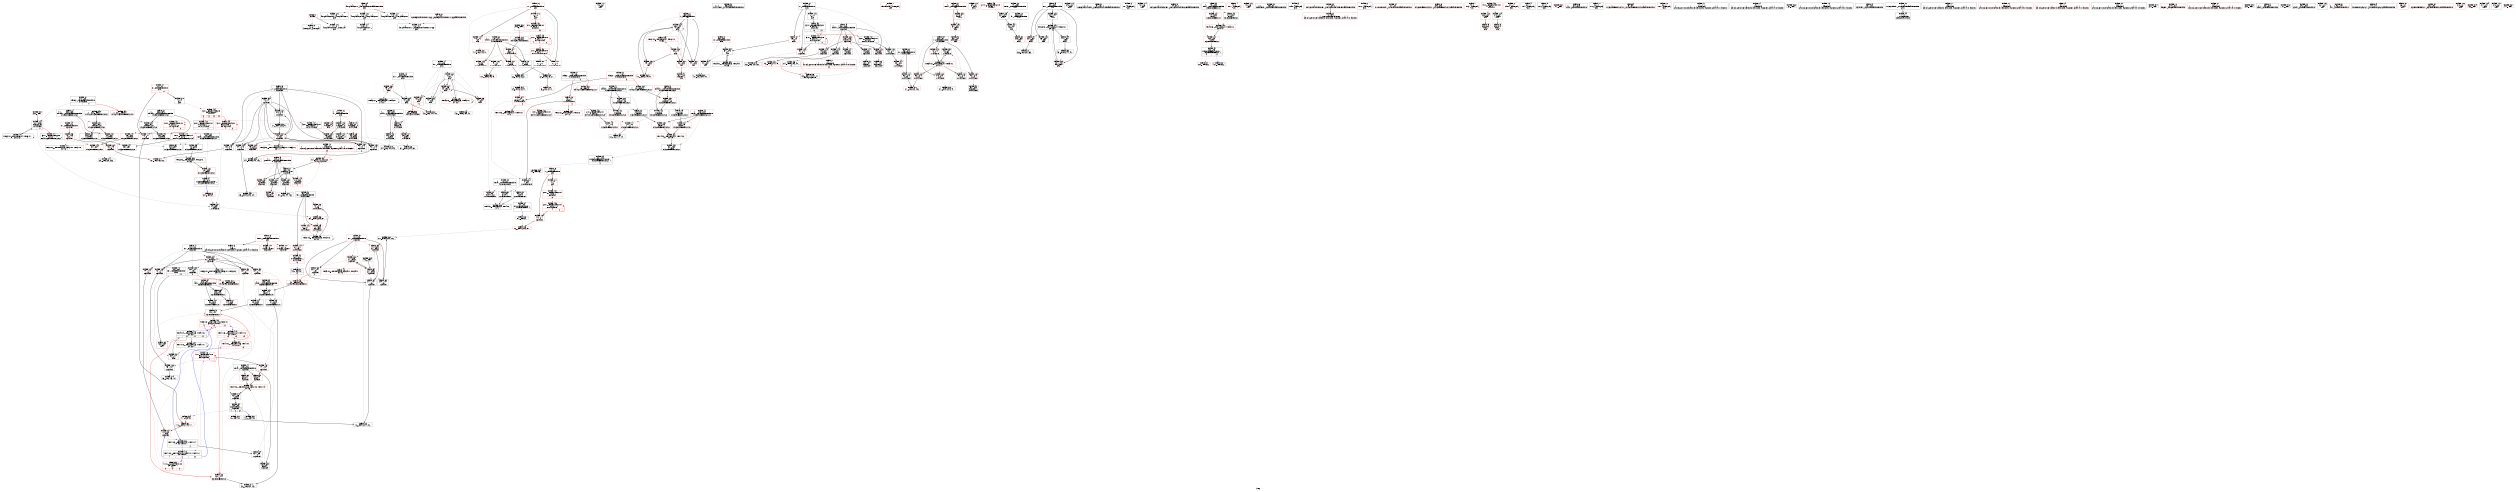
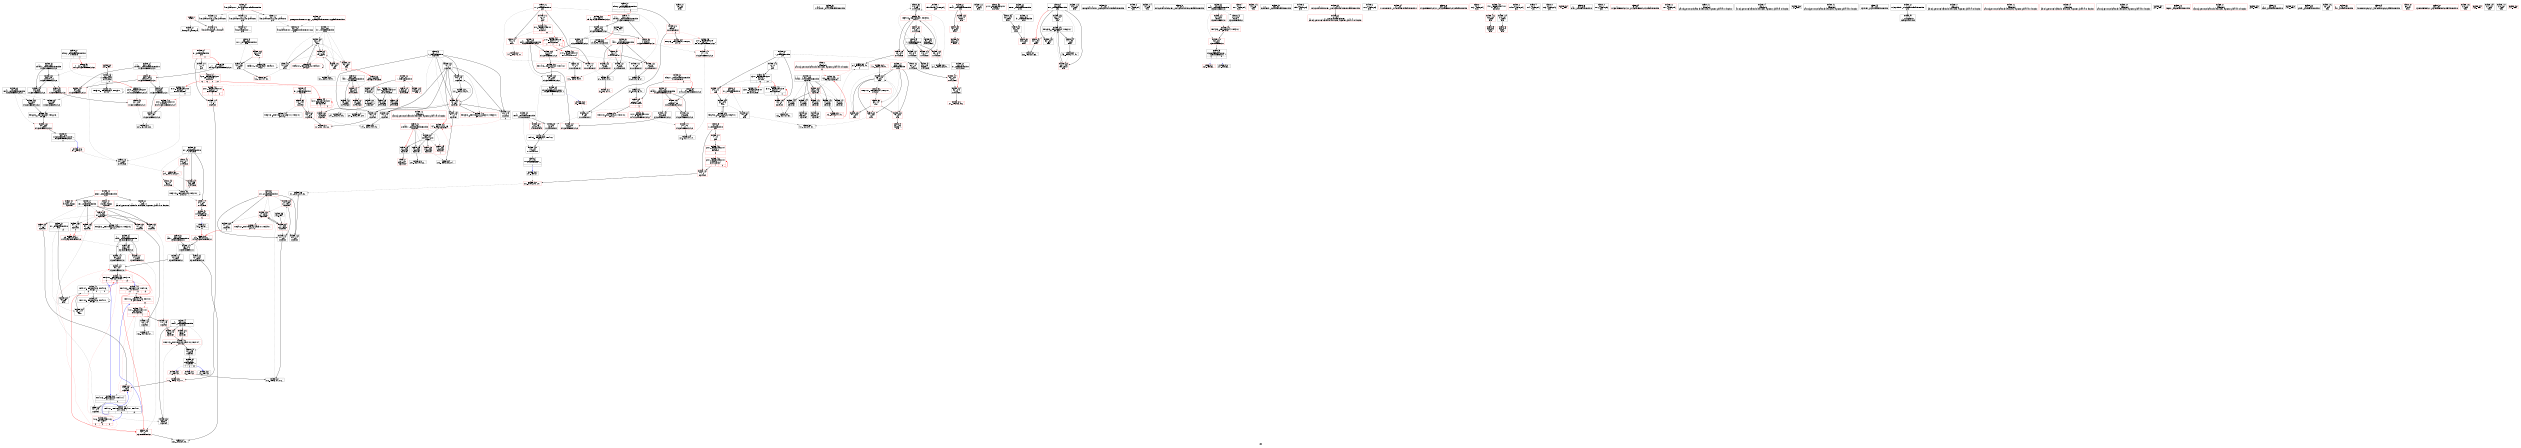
(1034, 21) -> (1039, 22)
(880, 45) -> none
(963, 54) -> (915, 35)
none -> (215, 59)
(906, 63) -> (959, 78)
none -> (925, 66)
(646, 70) -> none
(915, 83) -> (882, 58)
(519, 93) -> (636, 95)
(341, 127) -> (369, 93)
(677, 131) -> none
(276, 171) -> (410, 138)
(287, 173) -> (428, 140)
(509, 201) -> (537, 143)
(257, 380) -> (170, 335)
